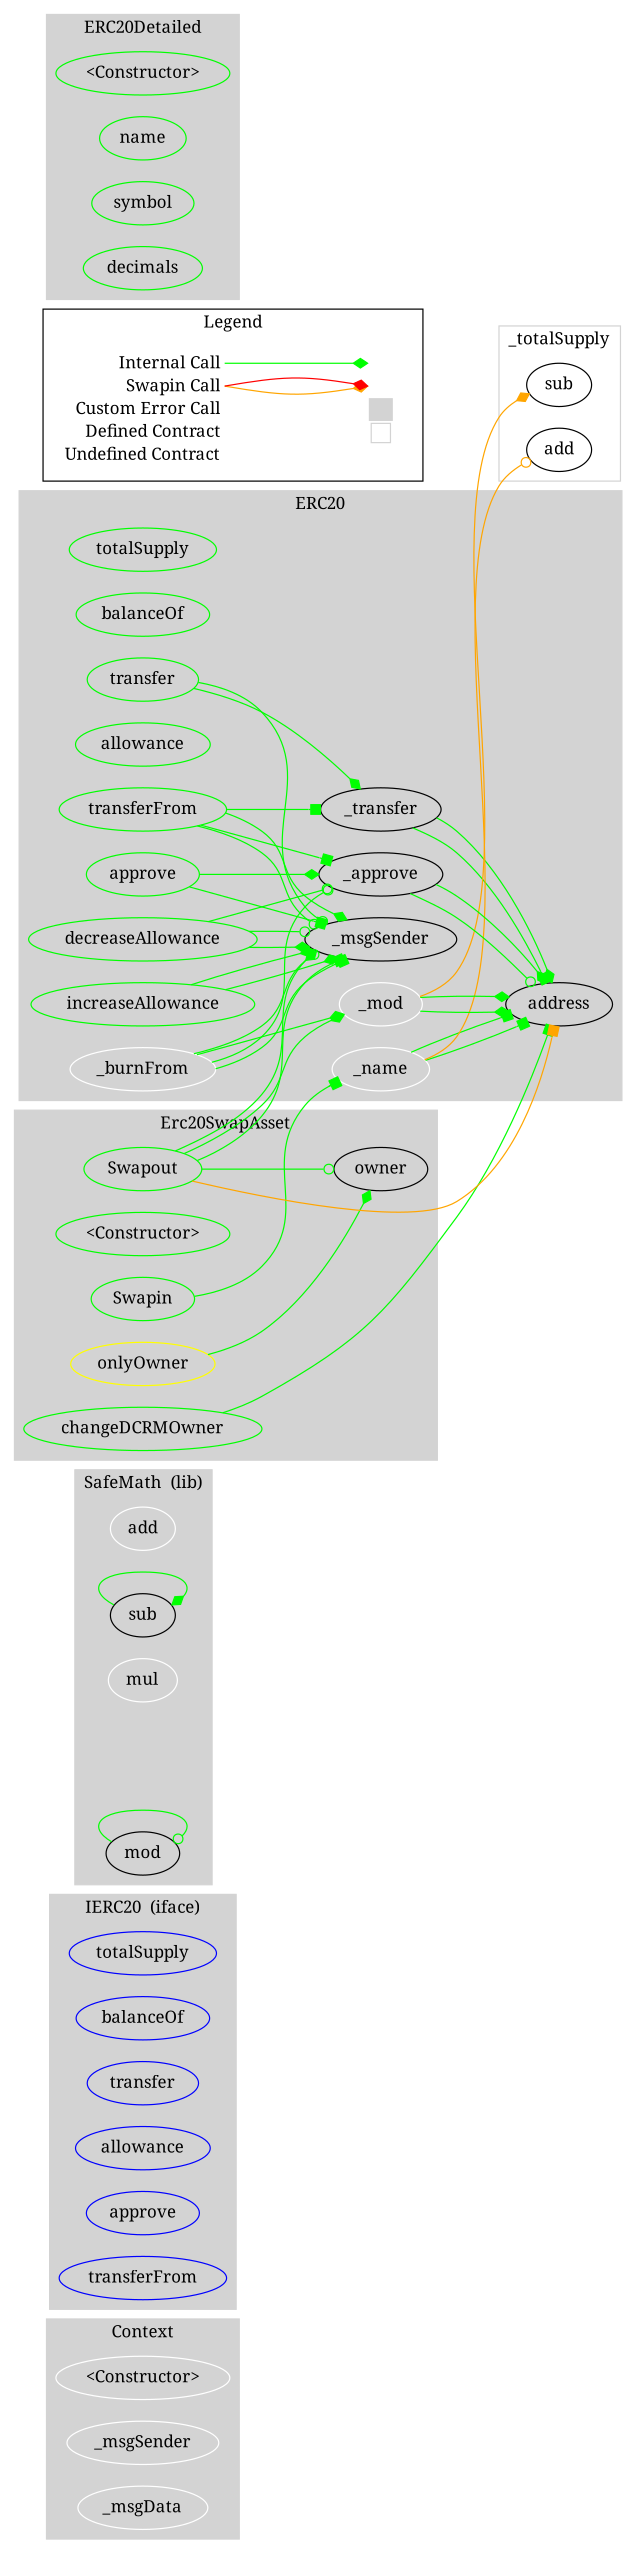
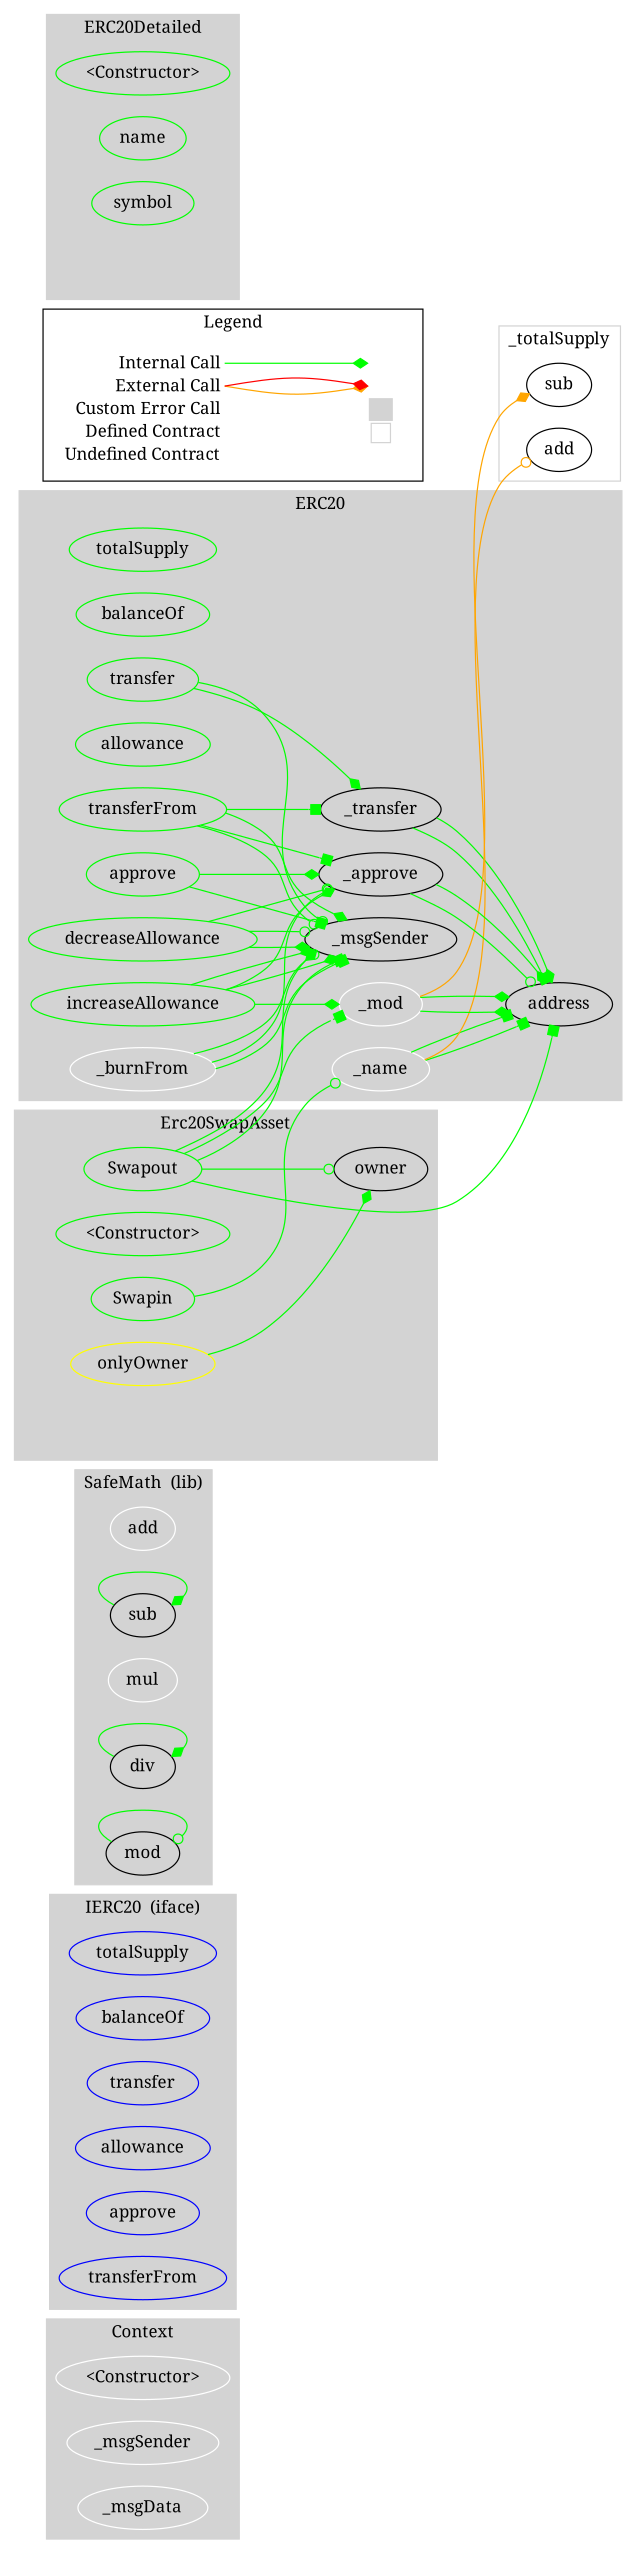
(143, 268) -> none
(174, 386) -> (168, 386)
none -> (260, 973)
(293, 1028) -> (300, 1004)
(292, 1052) -> (292, 1052)
(286, 1208) -> (286, 1208)
(421, 1211) -> (421, 1211)
(143, 1429) -> none
none -> (143, 1767)
